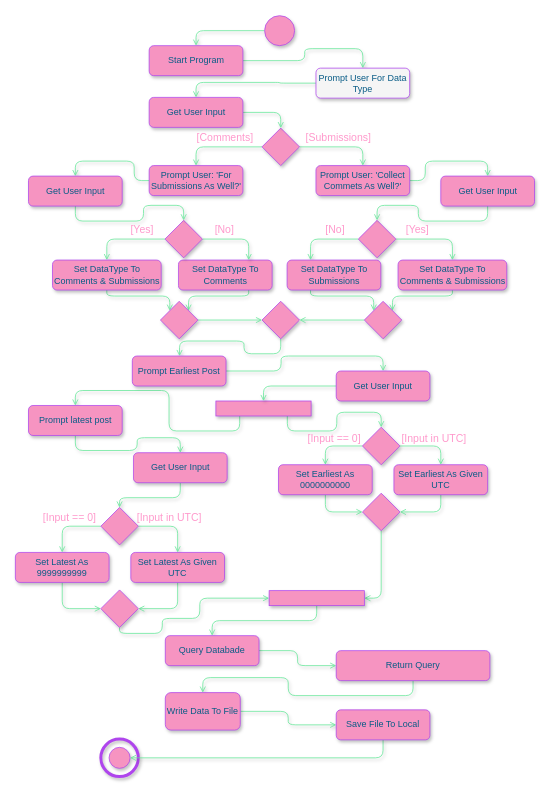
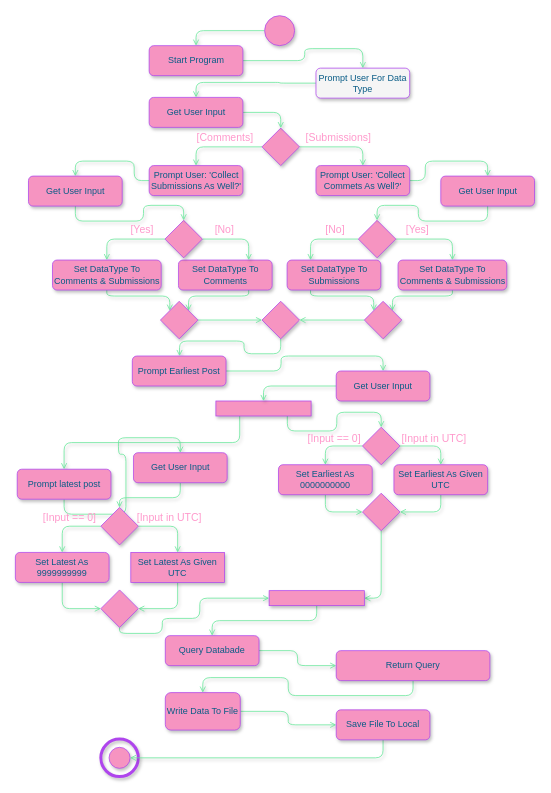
(197, 180) -> (197, 180)
(75, 420) -> (64, 484)
(178, 567) -> (178, 567)
